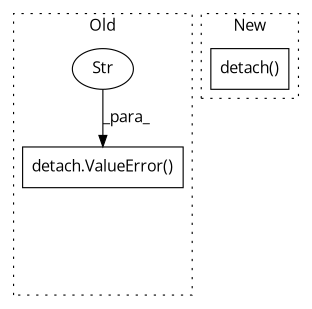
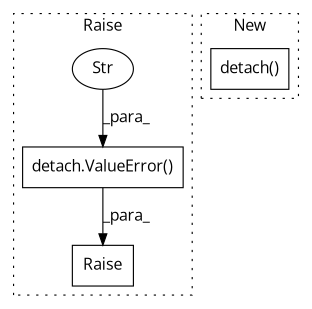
(103, 27) -> (103, 27)
none -> (103, 266)
